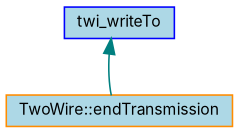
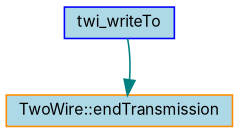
(109, 75) -> (130, 59)
